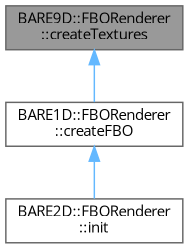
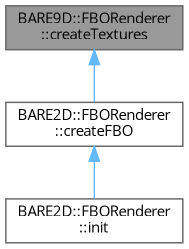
(94, 124) -> (94, 124)
